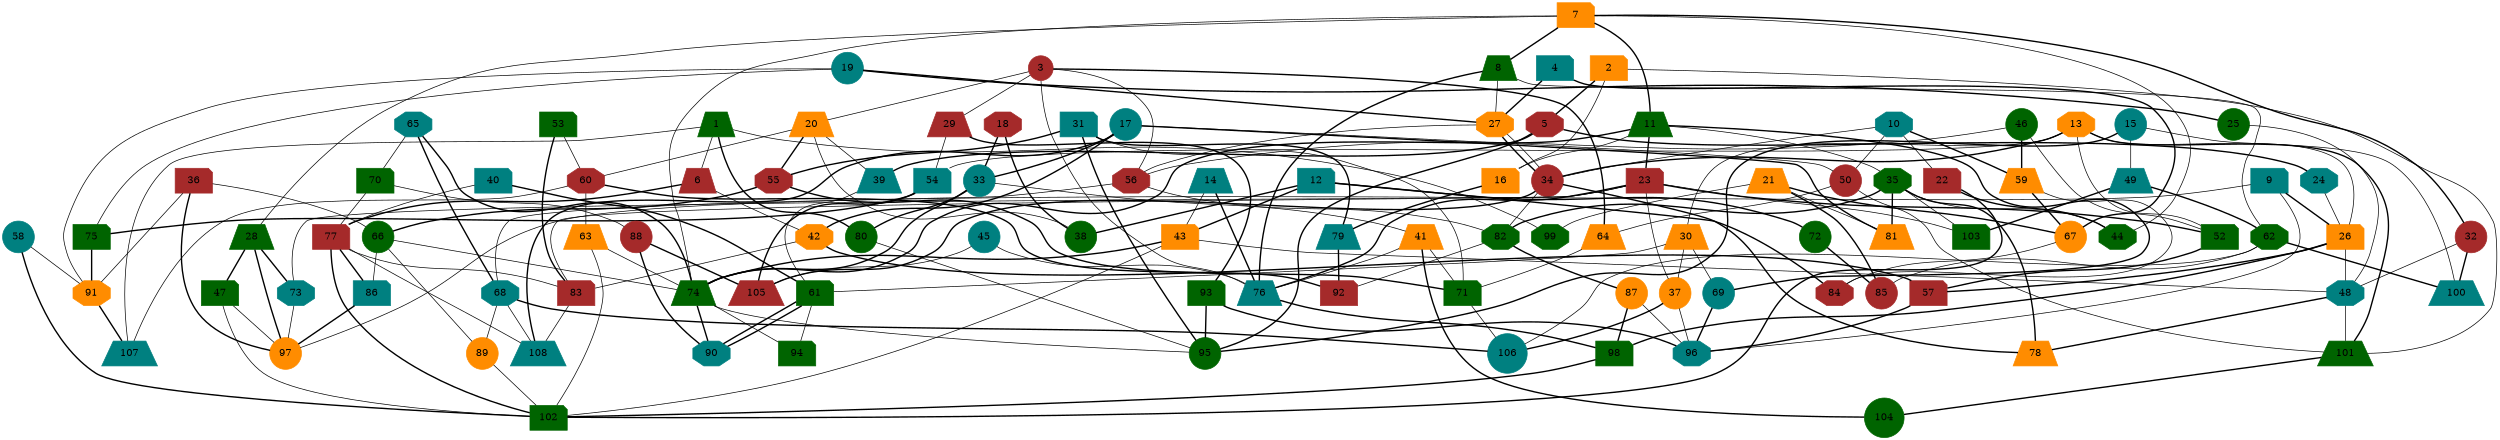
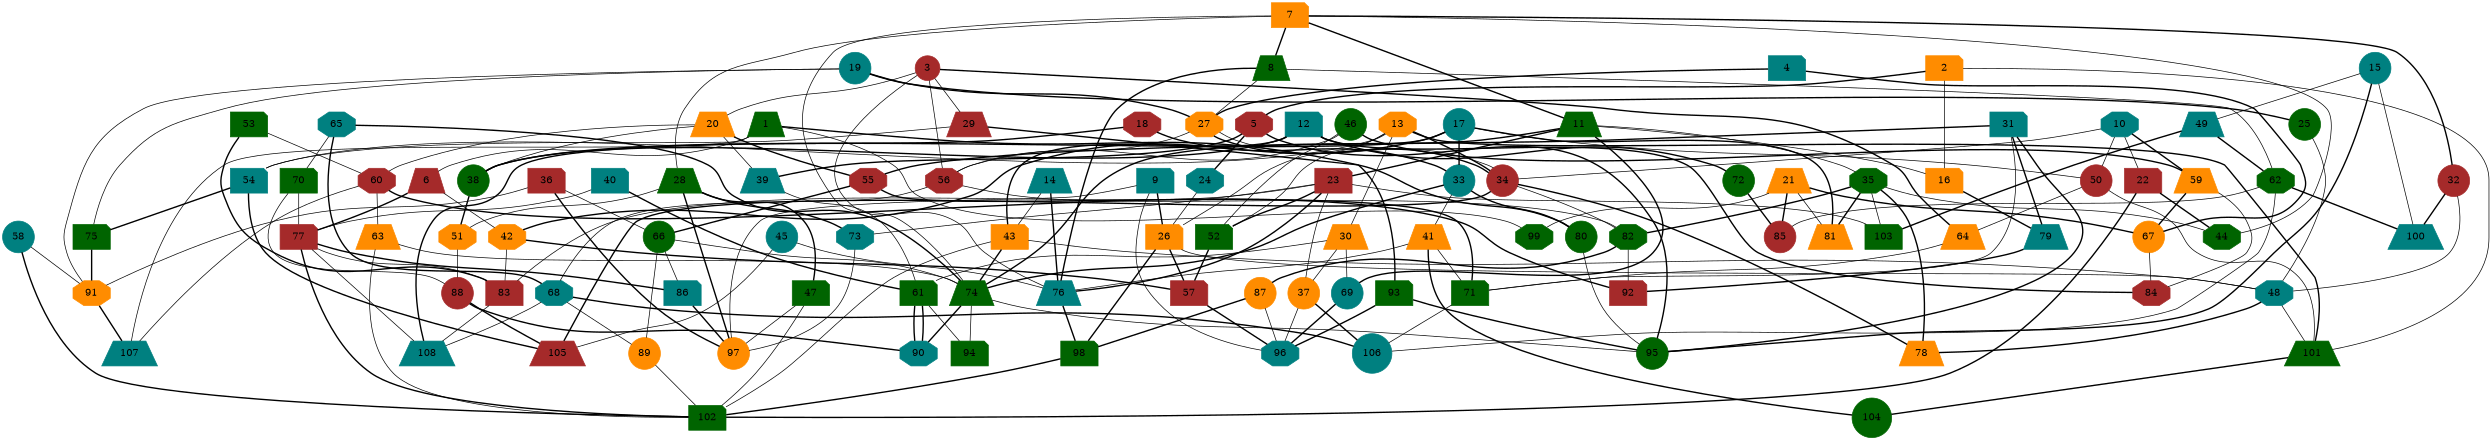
none -> (457, 237)
